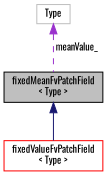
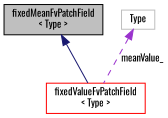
(53, 53) -> (116, 61)
